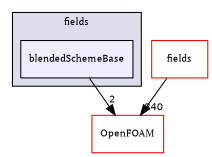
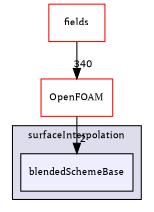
(77, 22) -> (77, 136)
(100, 93) -> (77, 132)
